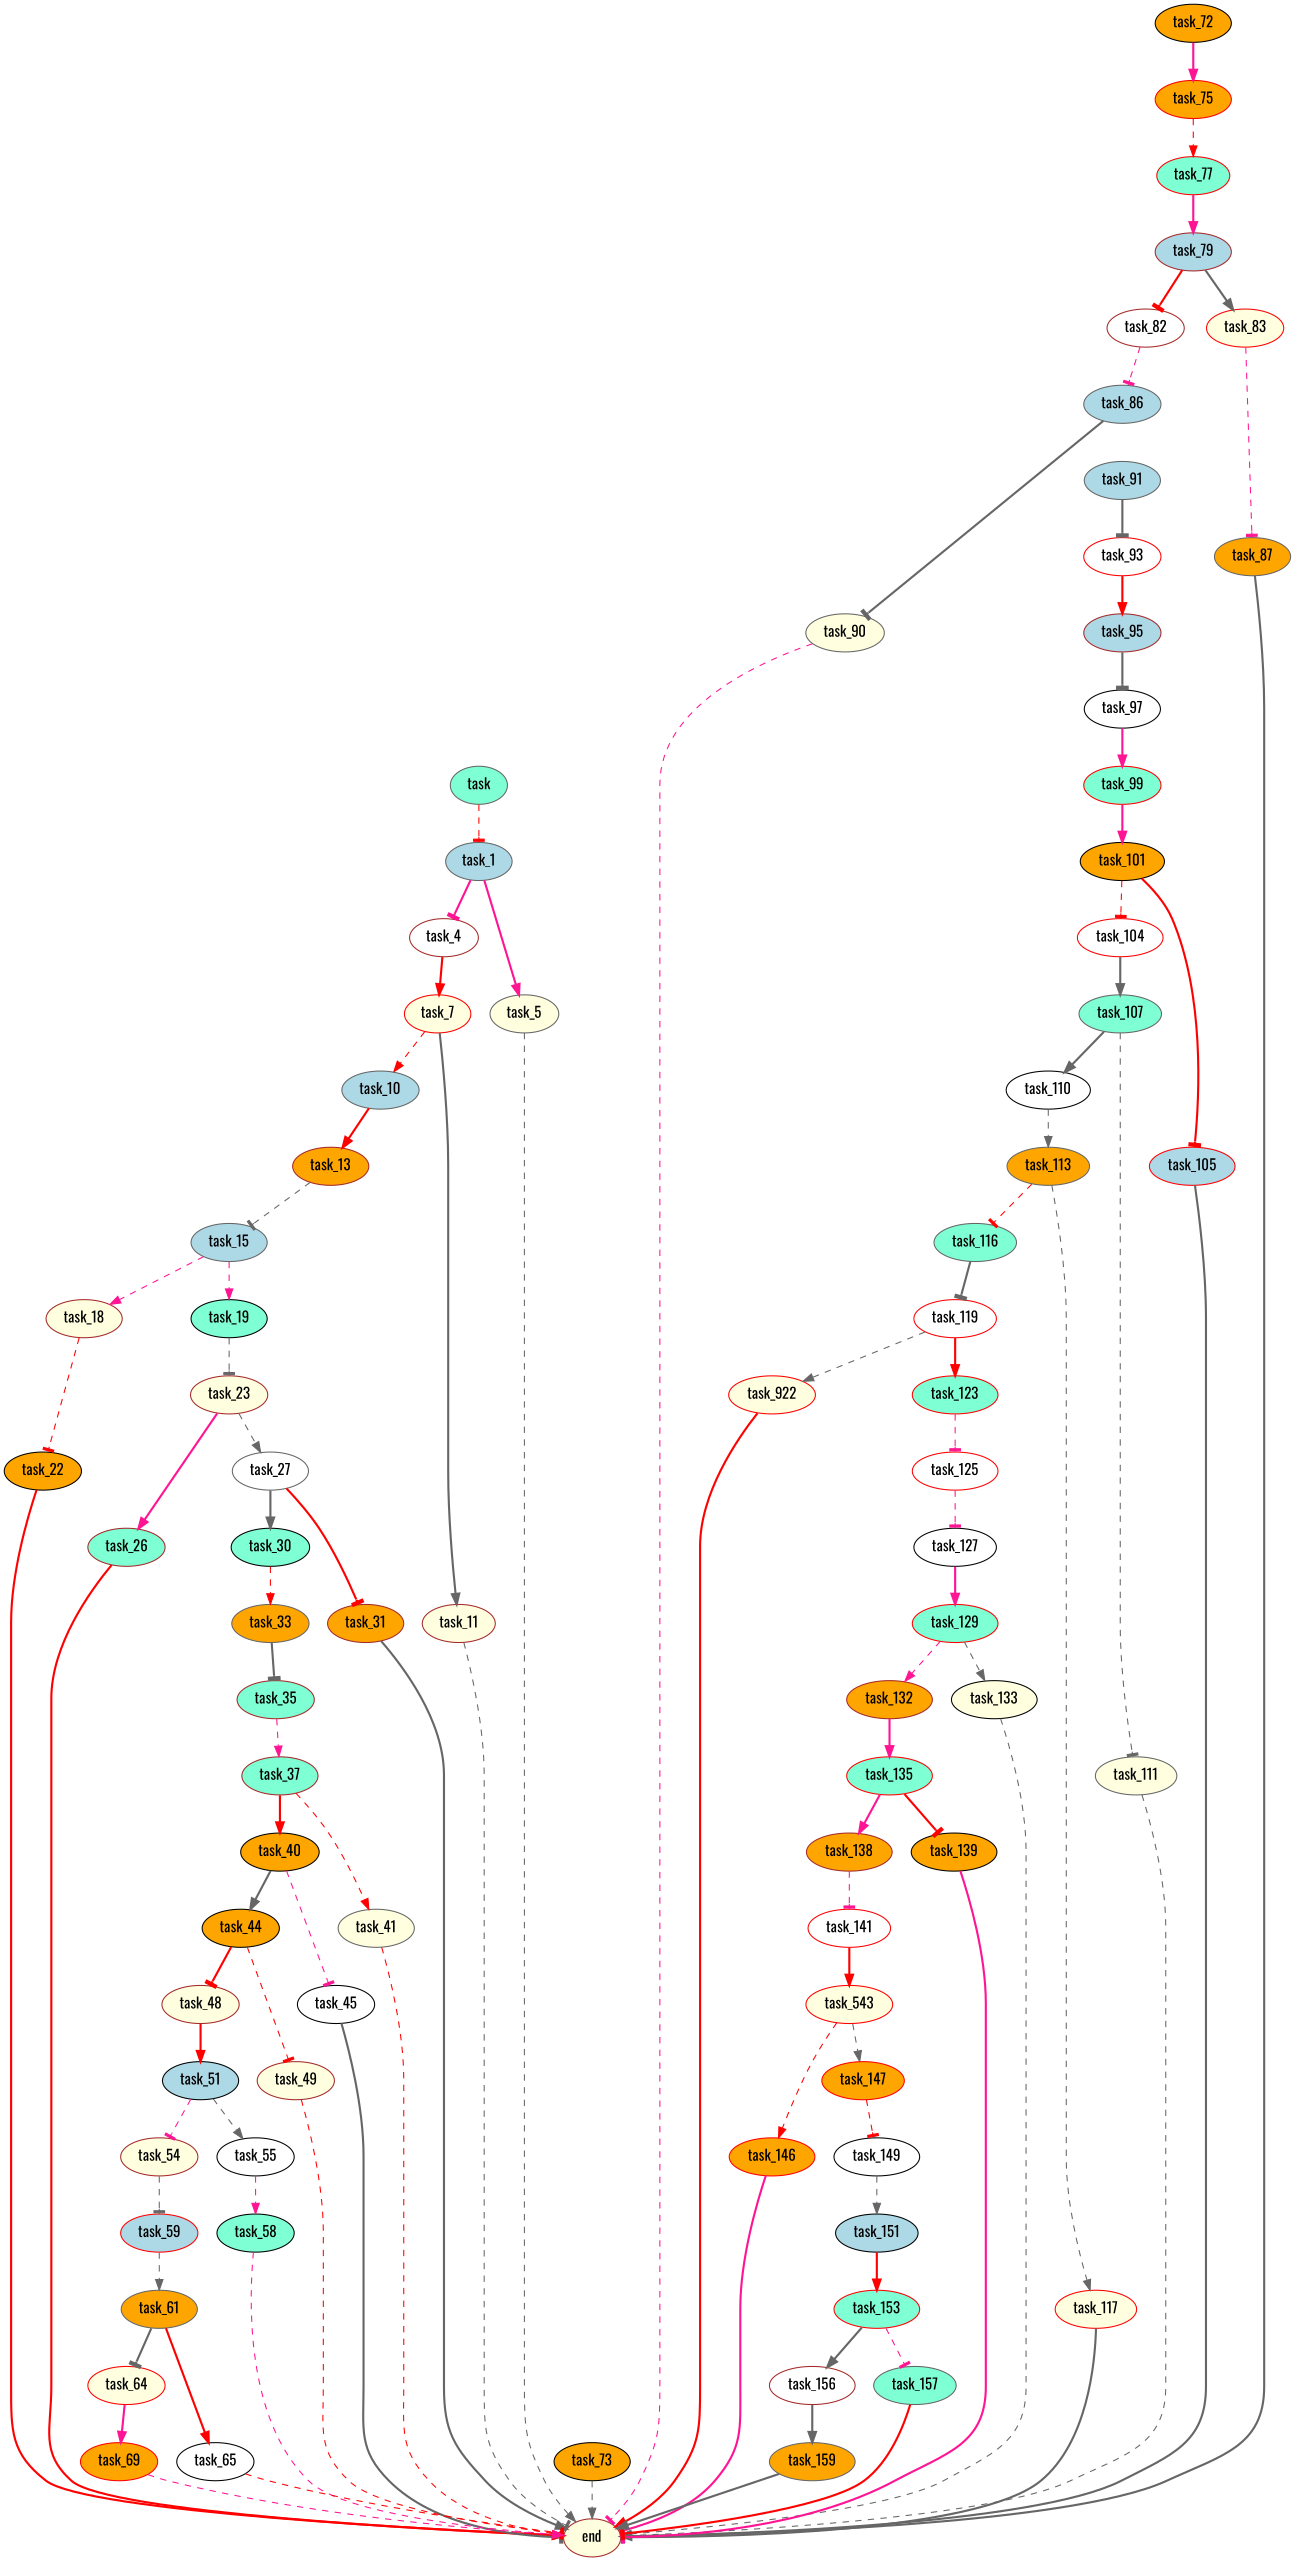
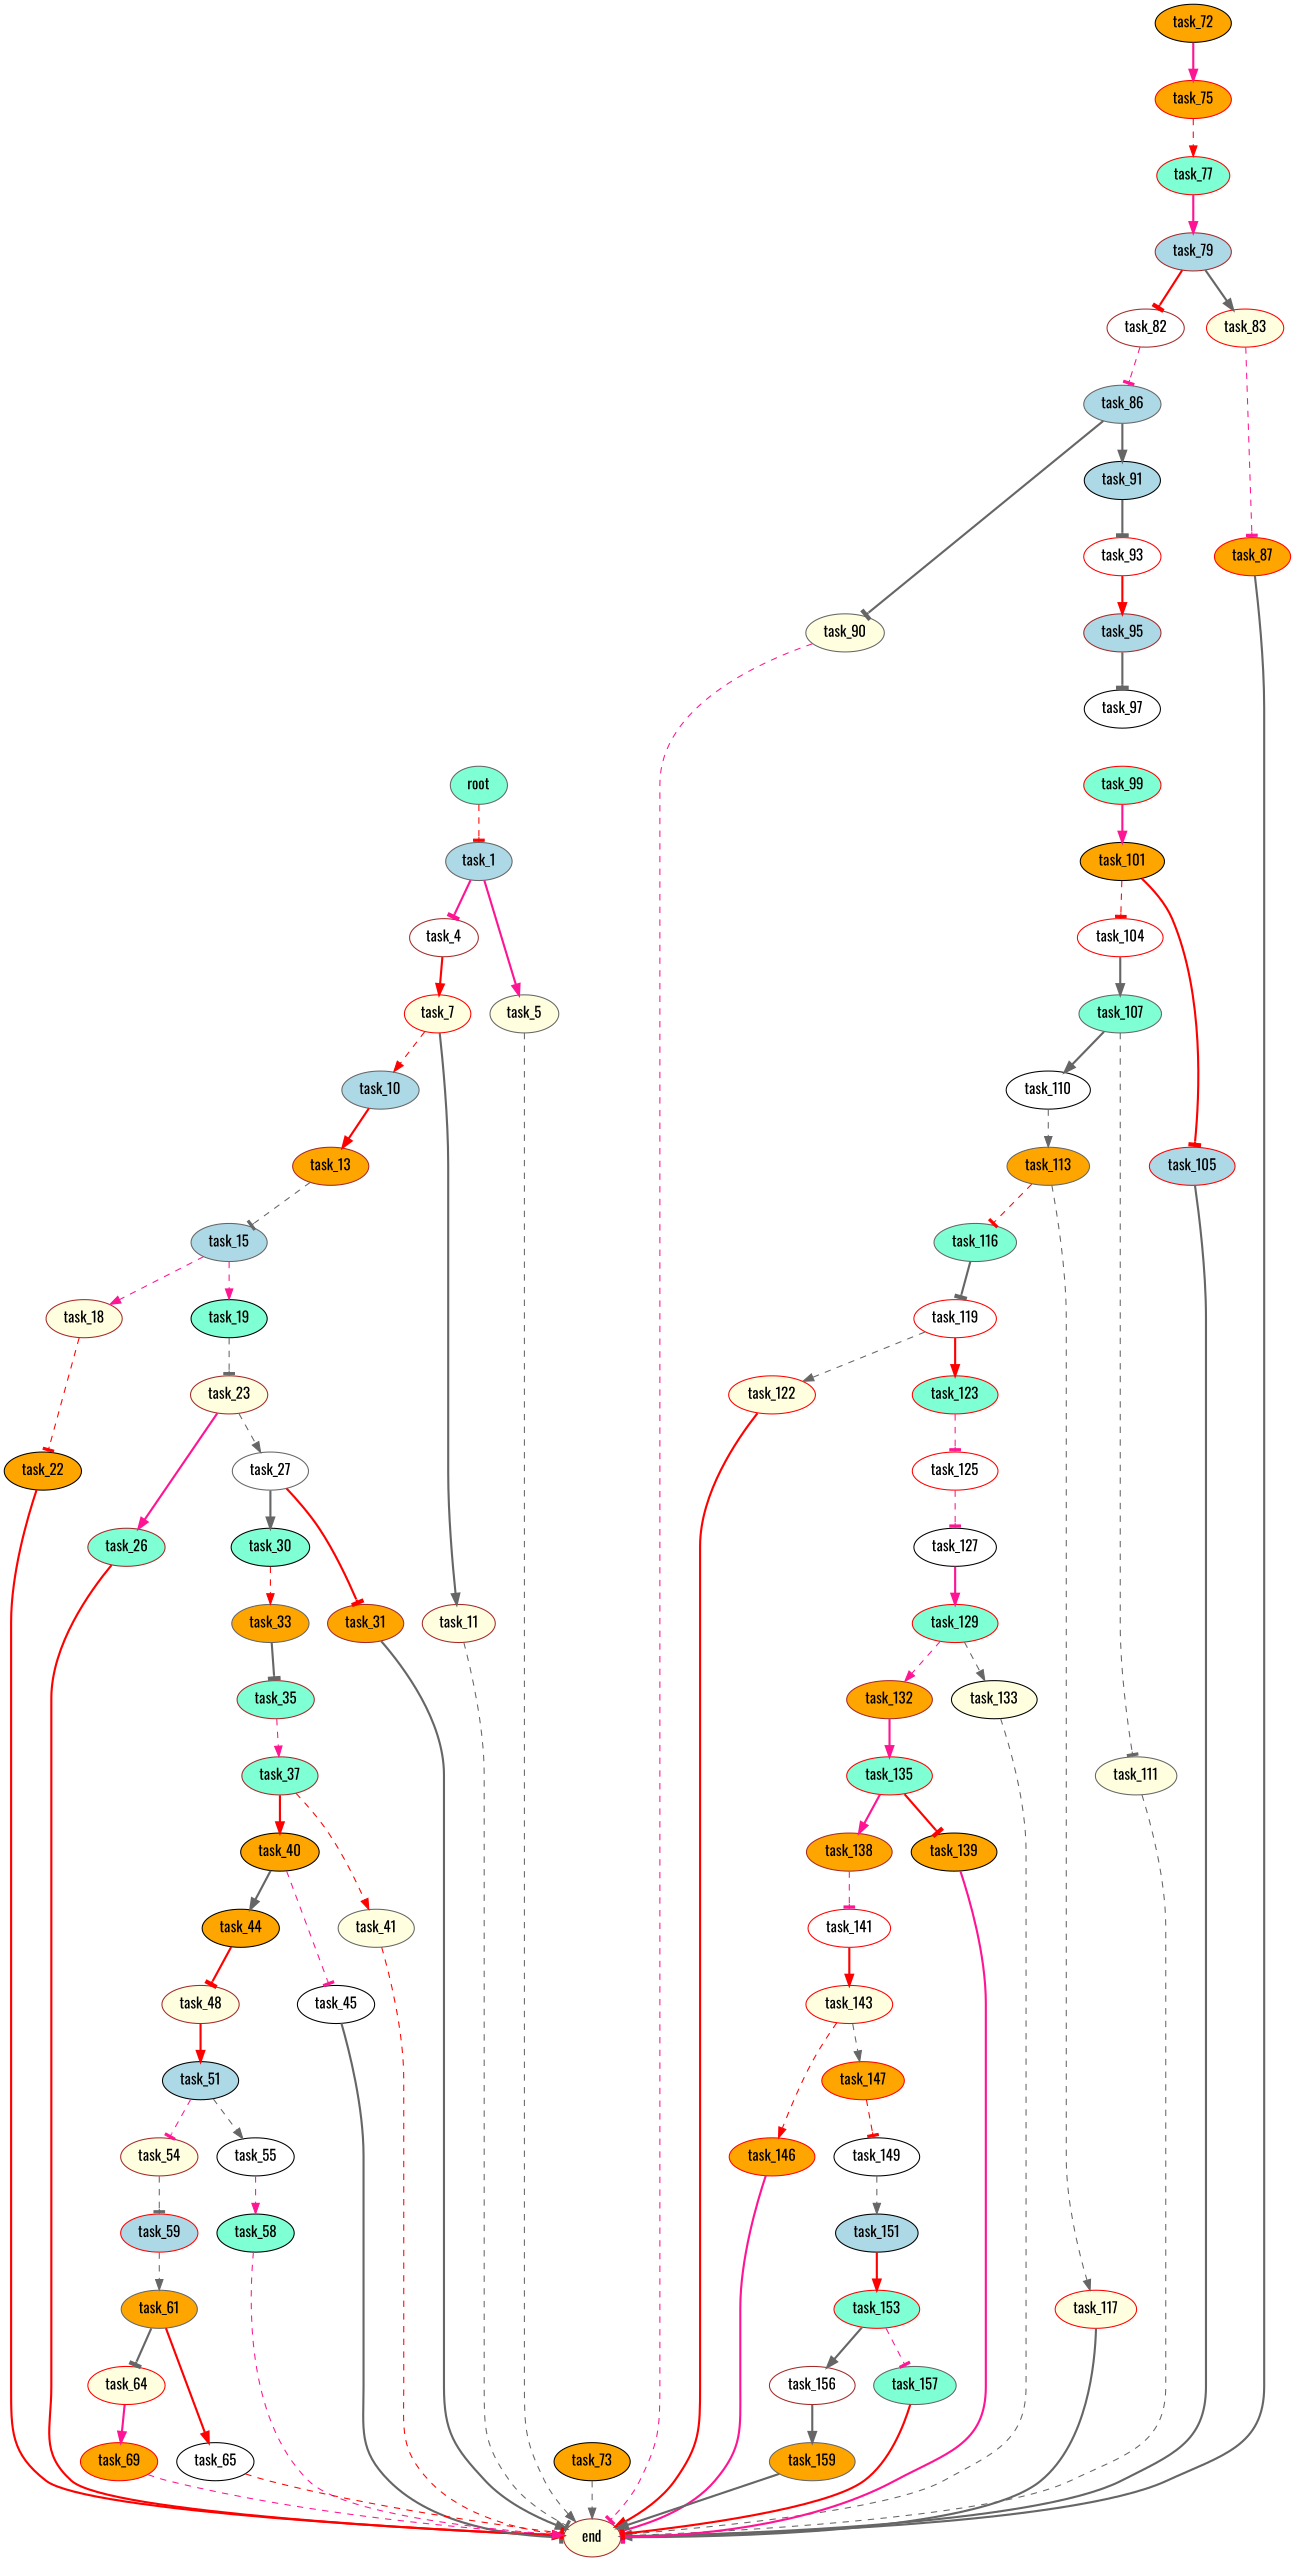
none -> (1122, 437)
(1122, 480) -> (1122, 480)
(1253, 557) -> (1253, 557)
(1122, 742) -> none
(479, 785) -> (479, 785)
(772, 1395) -> (772, 1395)
(849, 2004) -> (849, 2004)
(296, 2081) -> none
